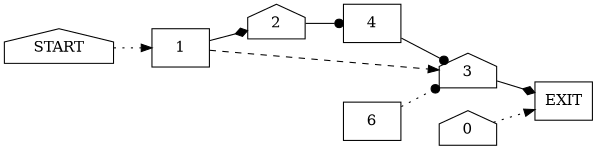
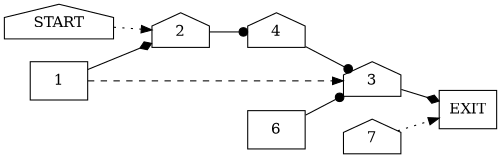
(372, 23) -> (276, 32)
(127, 48) -> (128, 28)
(416, 99) -> (321, 107)
(468, 130) -> (372, 138)
